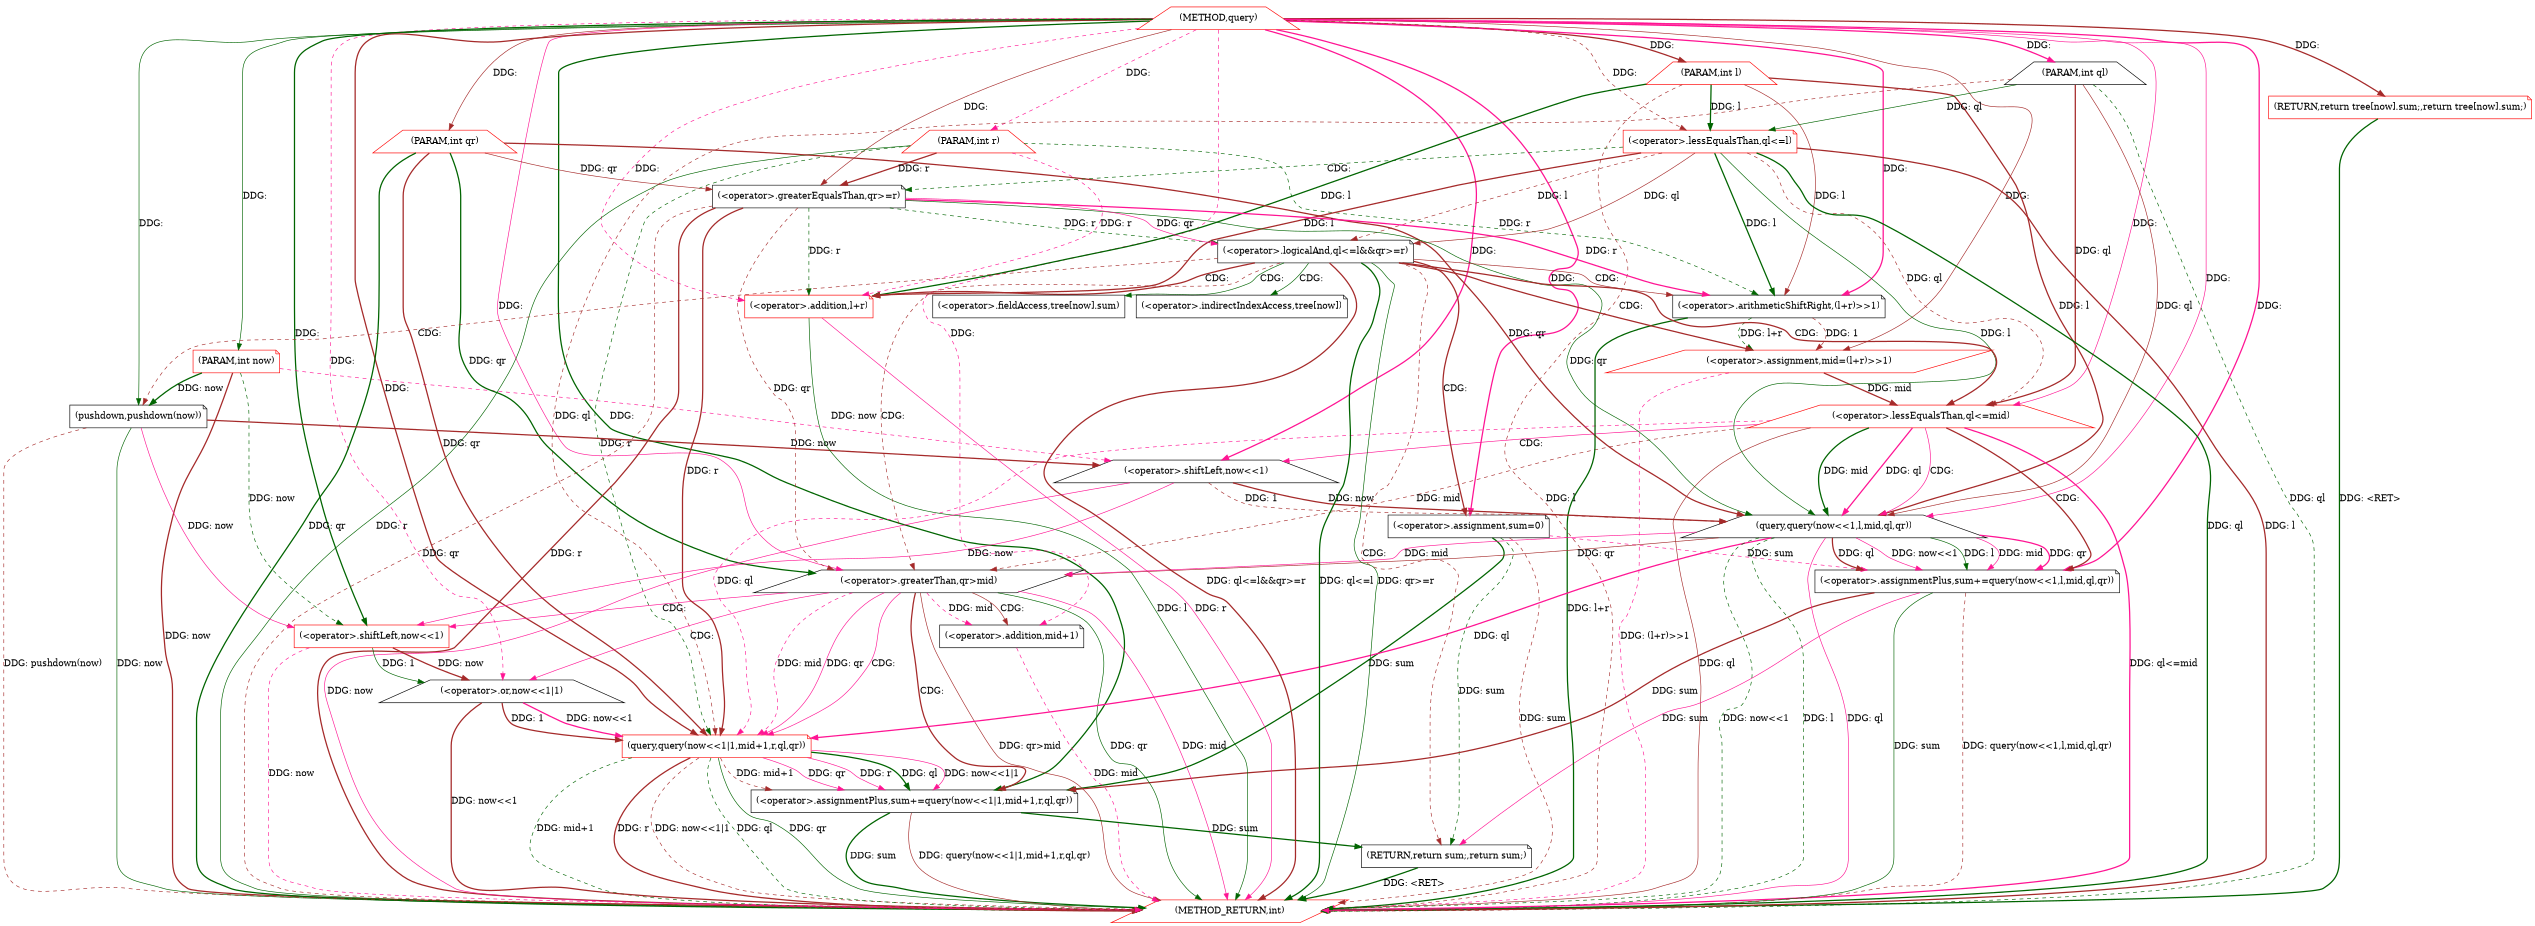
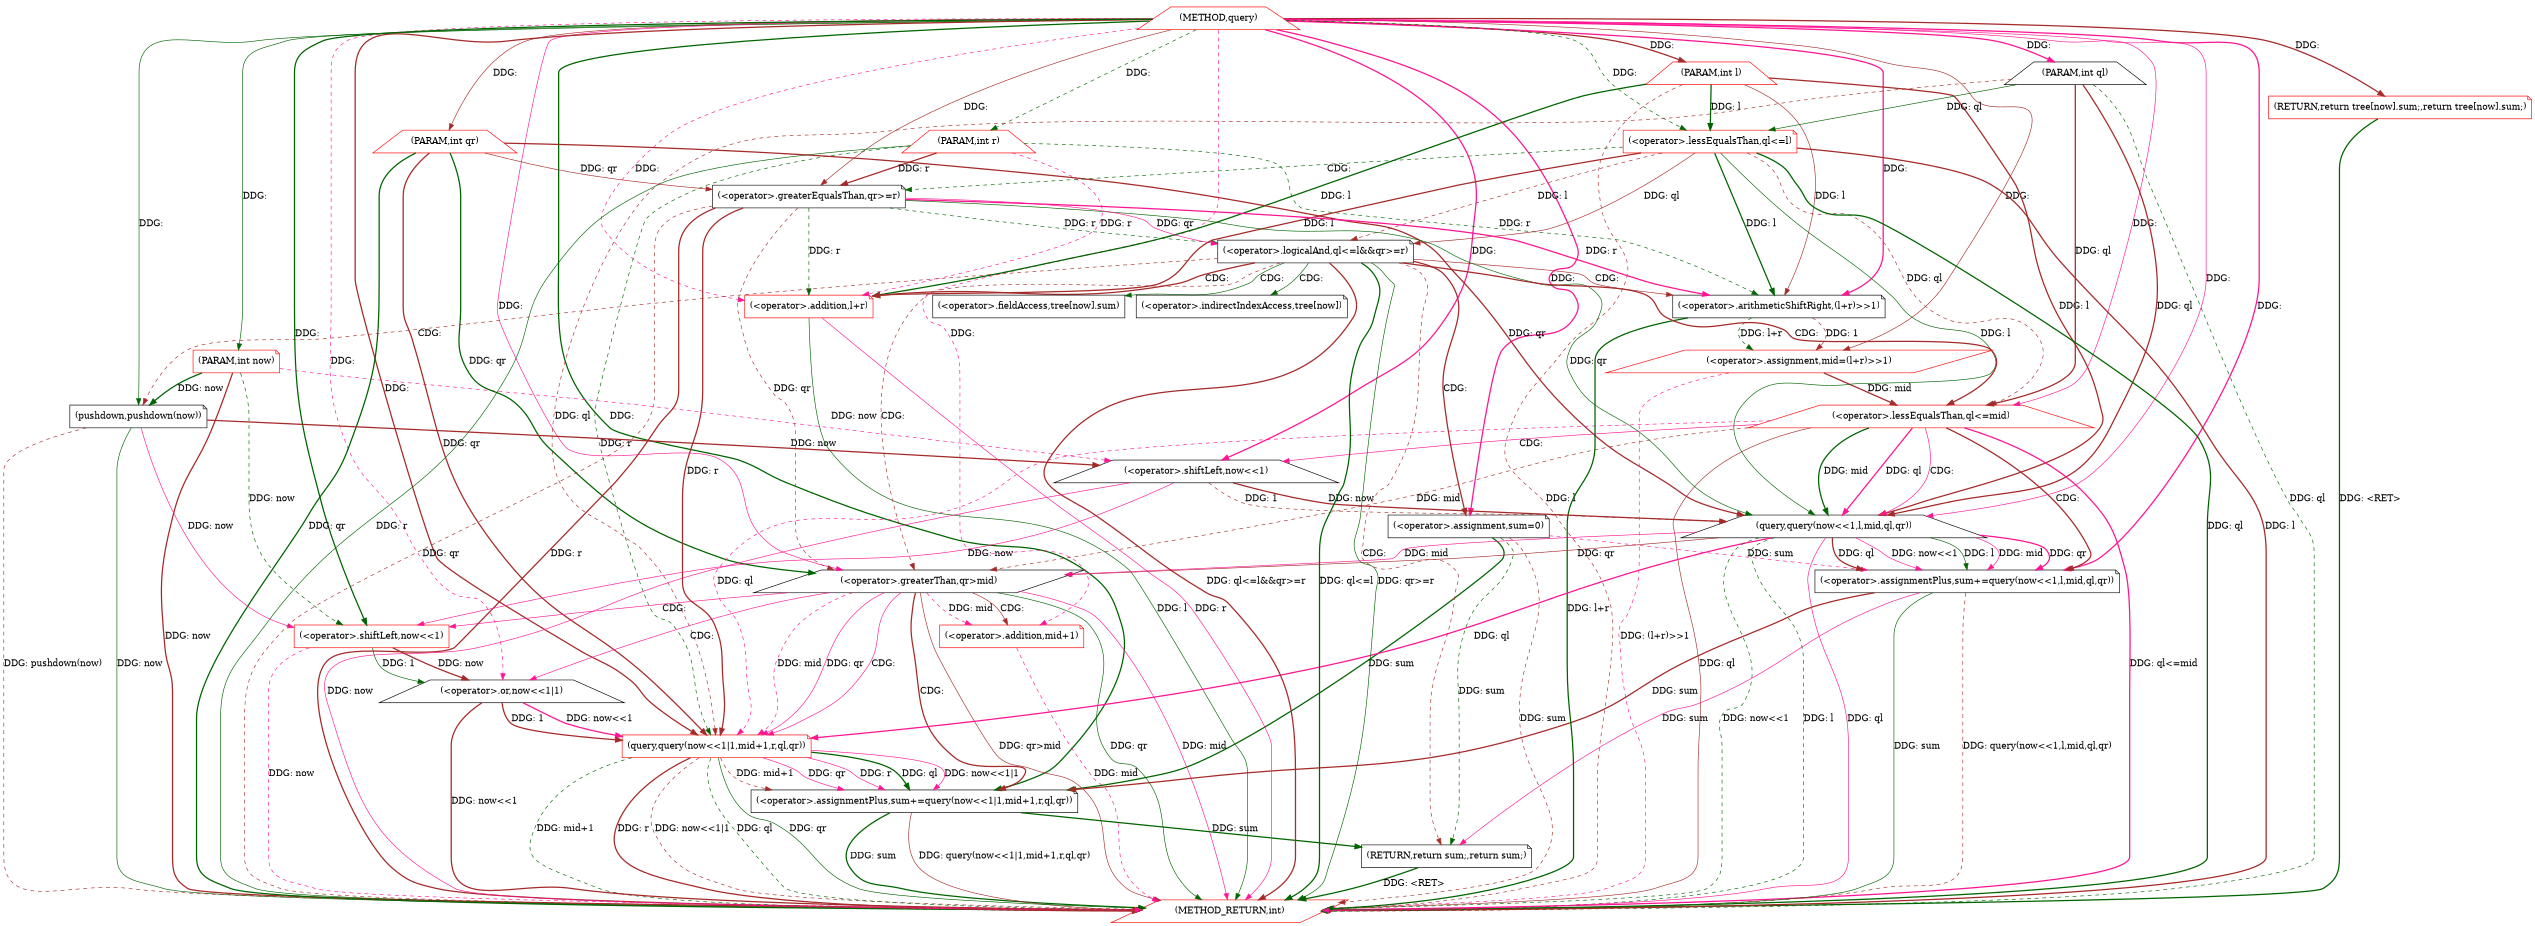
(1575, 41) -> (1575, 41)
(1096, 79) -> (1096, 79)
(1572, 306) -> none
(2138, 371) -> (2138, 371)
(1012, 636) -> (1012, 636)
